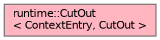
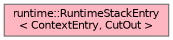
(80, 20) -> (86, 20)
